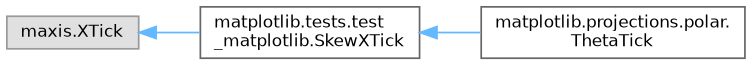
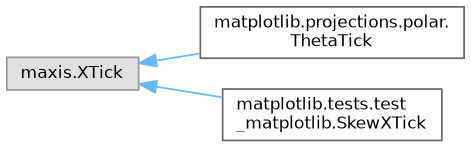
(459, 33) -> (178, 57)
